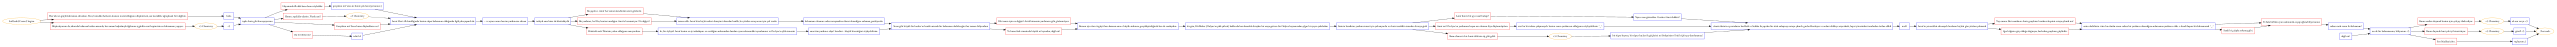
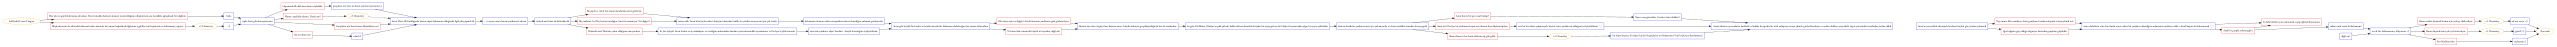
(2324, 25) -> (2290, 28)
(1904, 26) -> none
